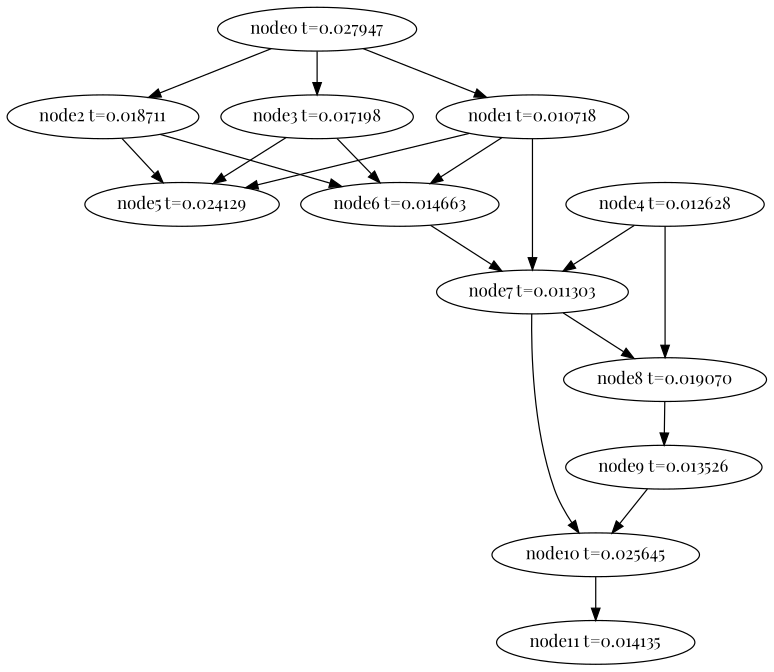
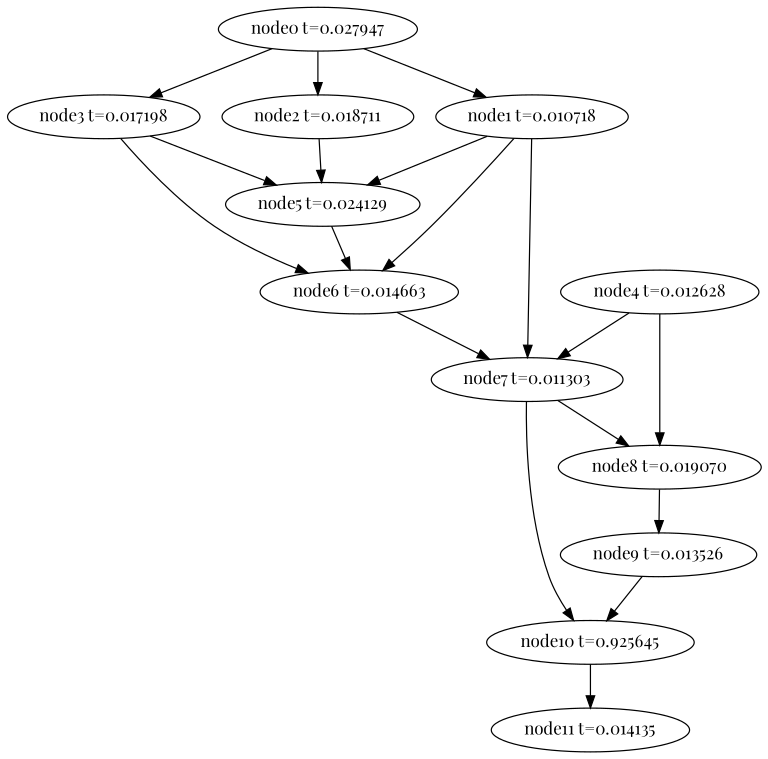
(237, 156) -> (339, 242)
(596, 555) -> (590, 642)
